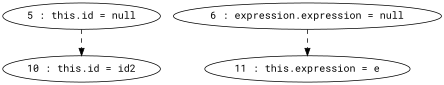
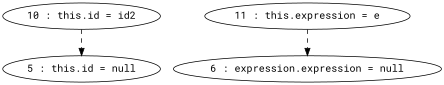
(82, 39) -> (82, 39)
(307, 39) -> (307, 39)
